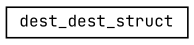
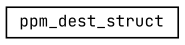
(97, 22) -> (92, 22)
